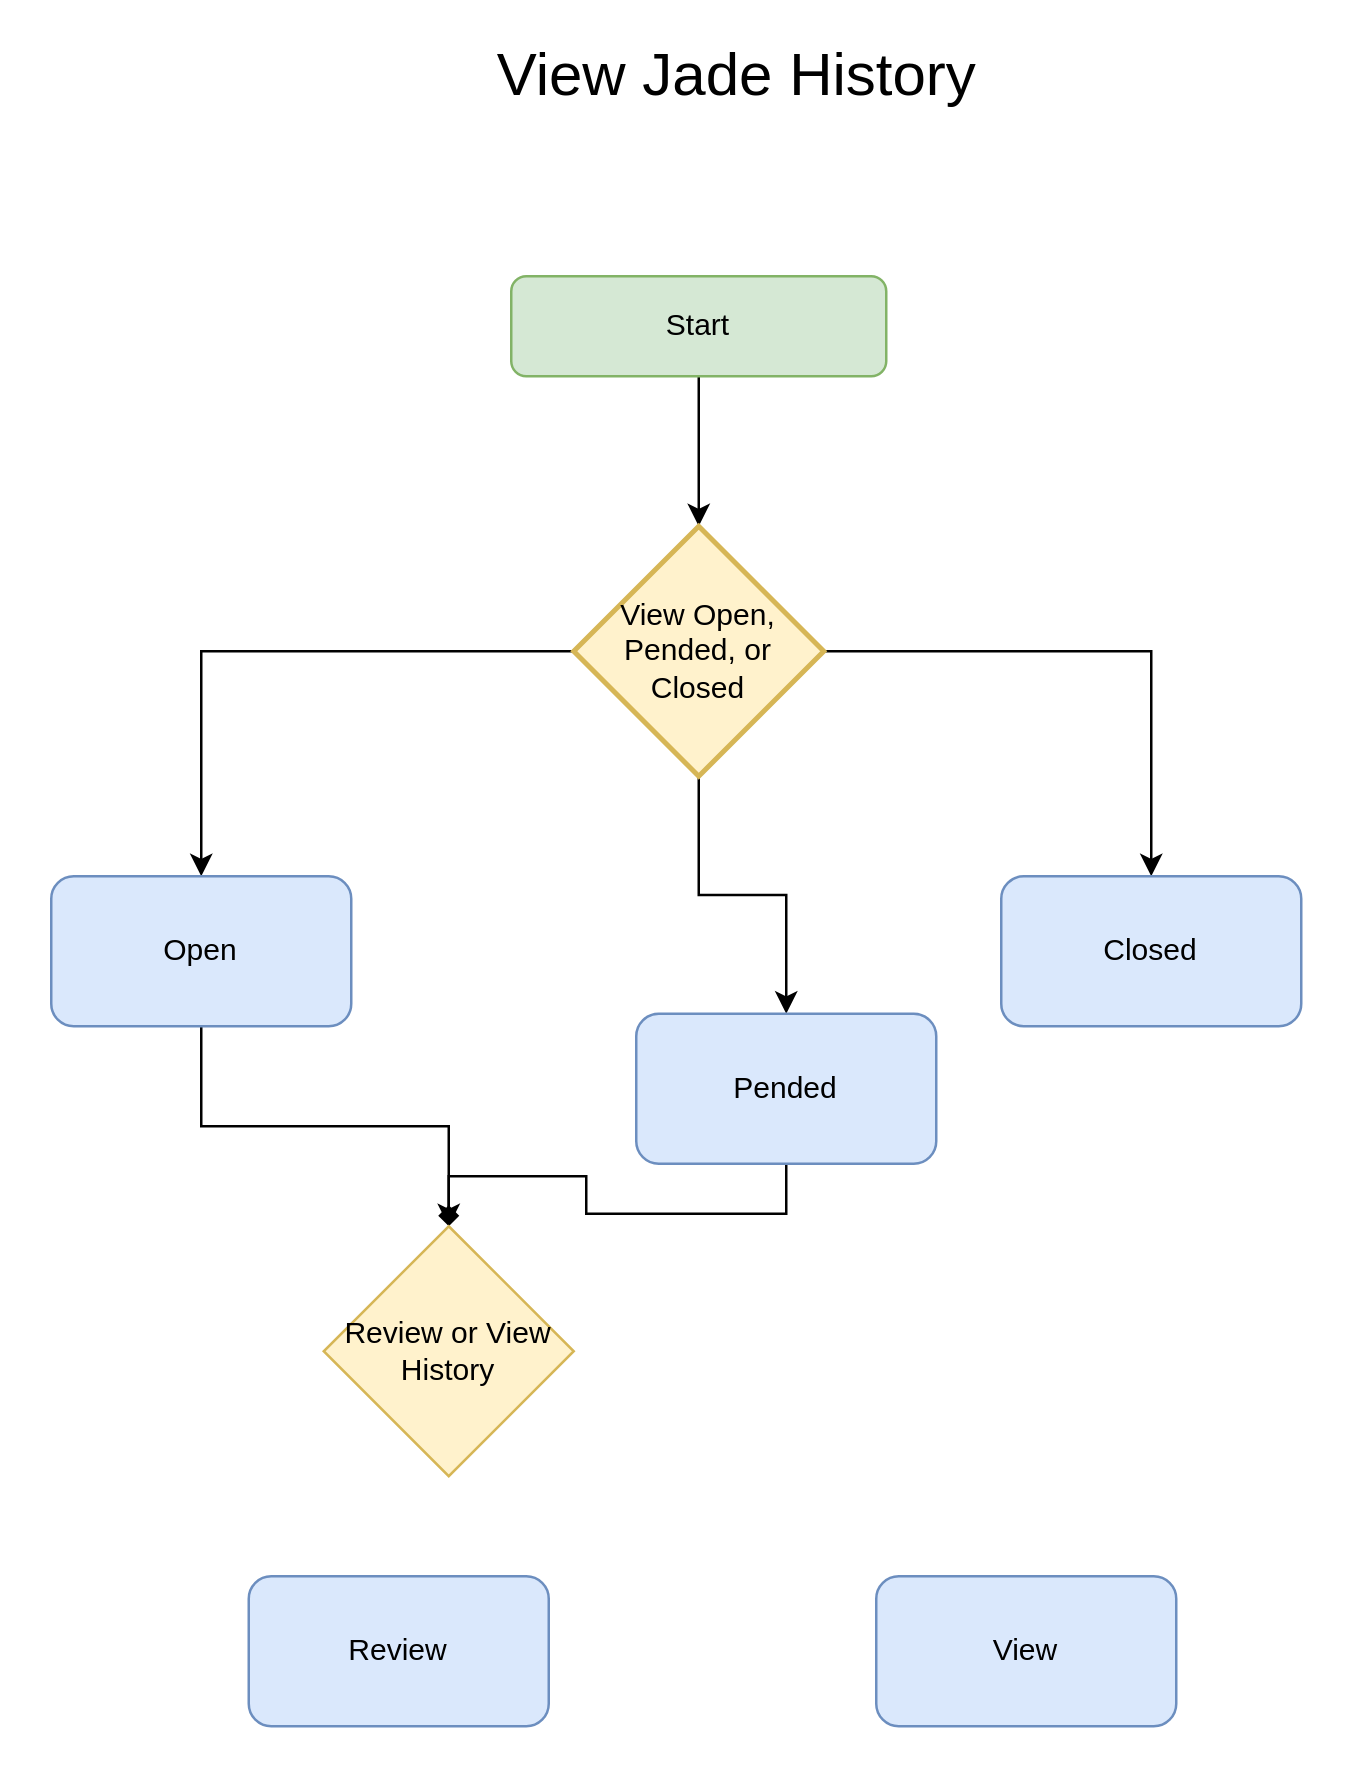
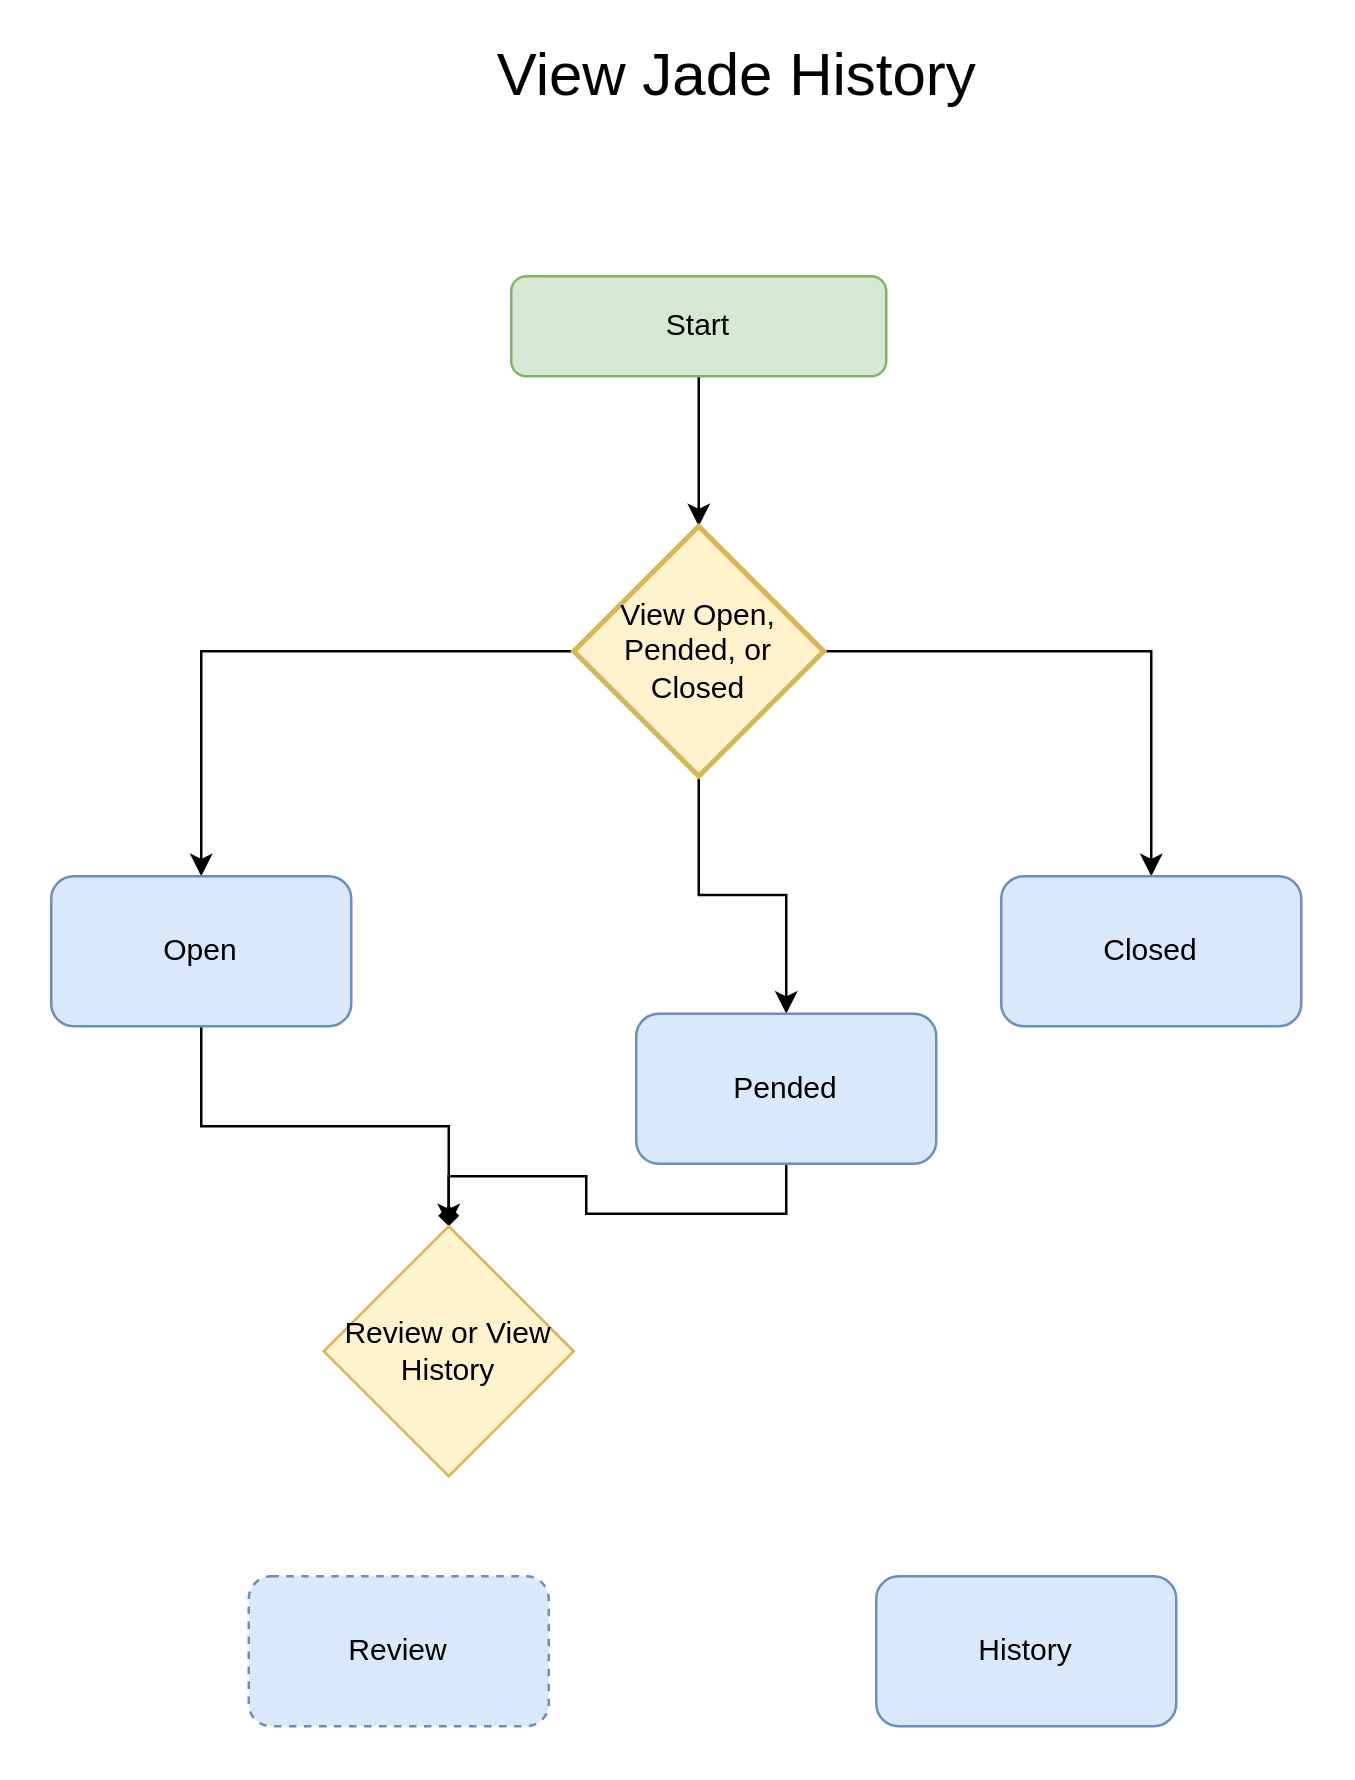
(399, 1651) -> (399, 1651)
(1026, 1651) -> (1026, 1651)
